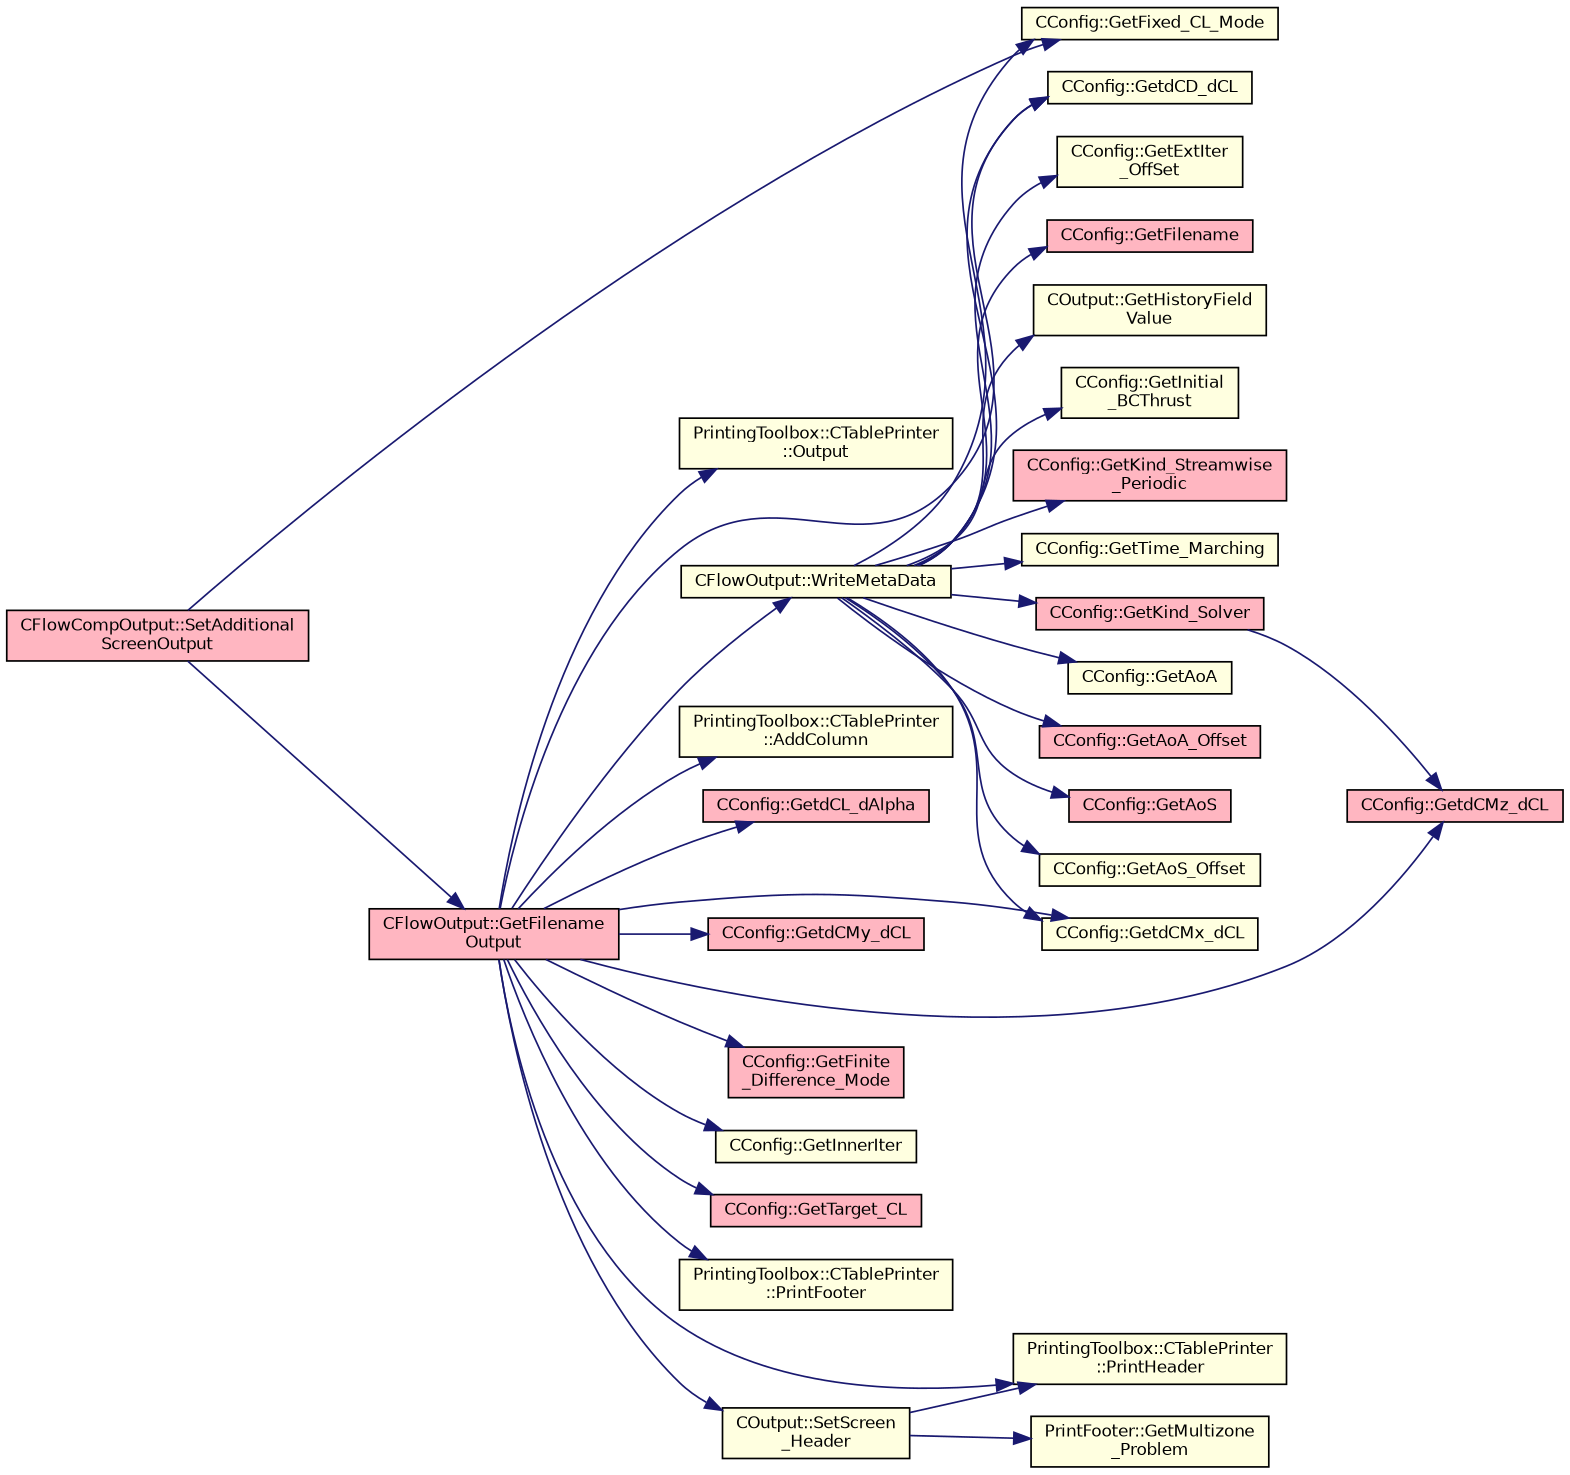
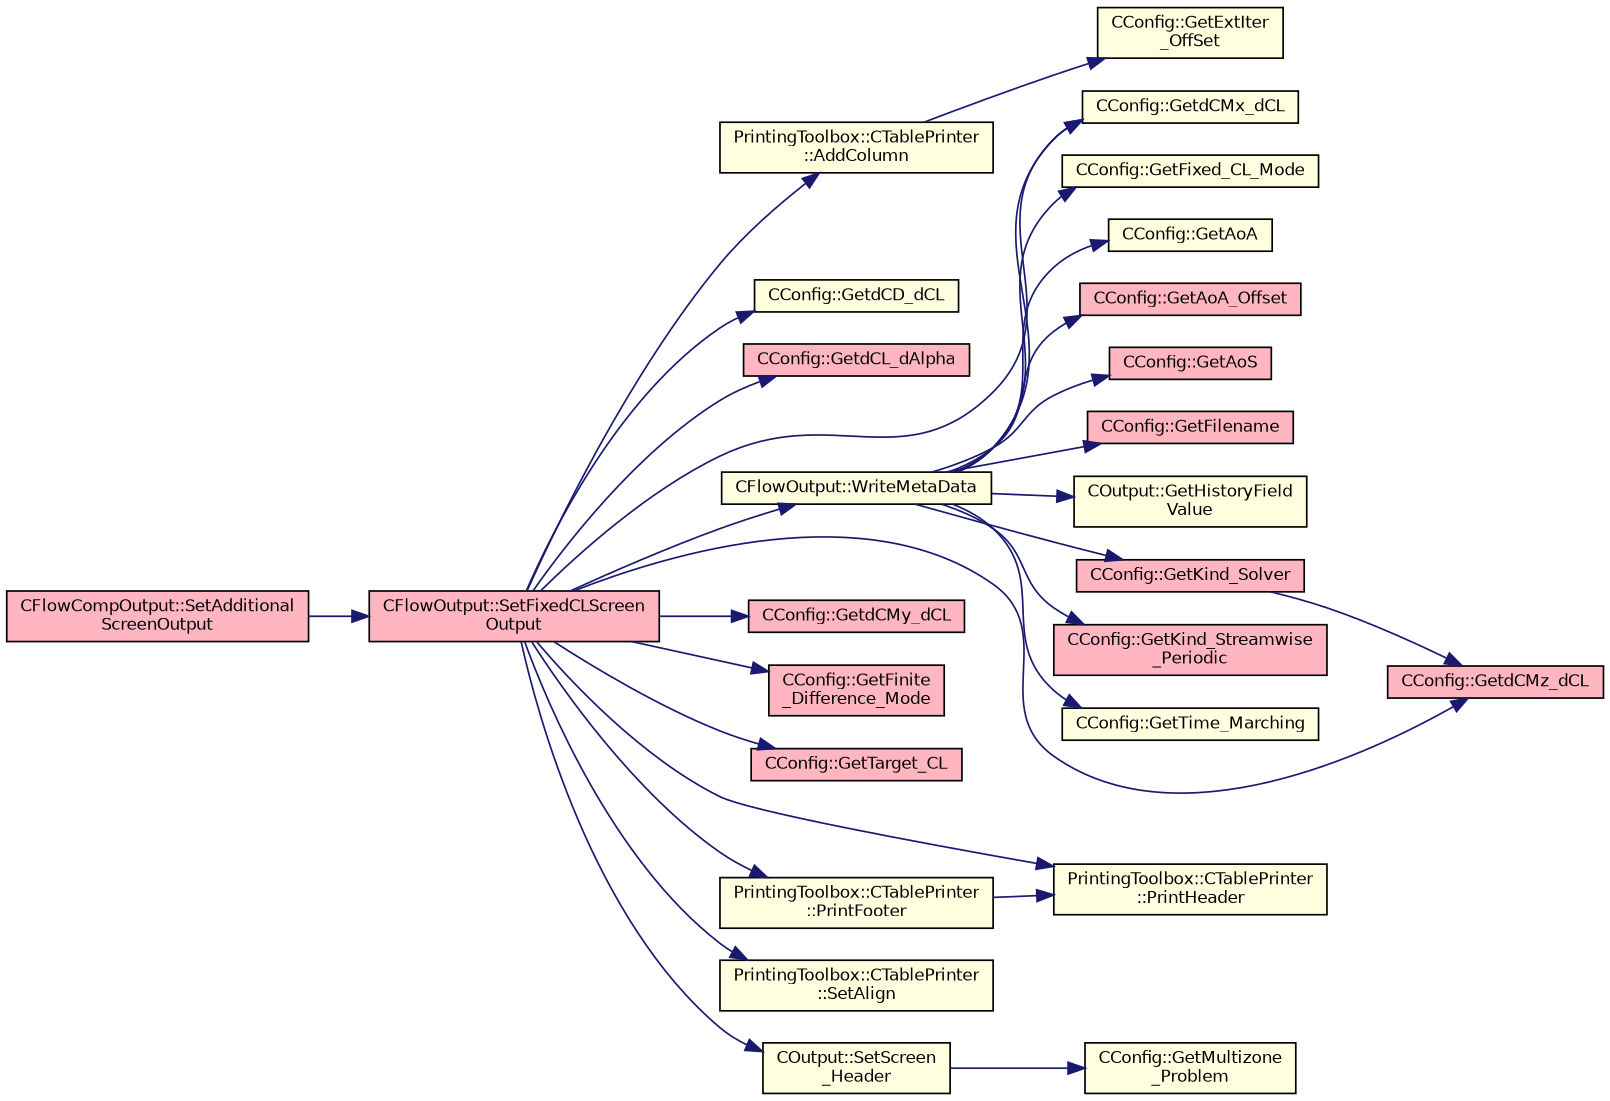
(595, 296) -> none
(983, 338) -> none
(984, 376) -> (1006, 92)
(1150, 393) -> none
(816, 443) -> (857, 986)
(1150, 870) -> none
(494, 934) -> (514, 616)
(816, 1147) -> none
(964, 1400) -> (1015, 897)
(1150, 1442) -> (1190, 1068)
